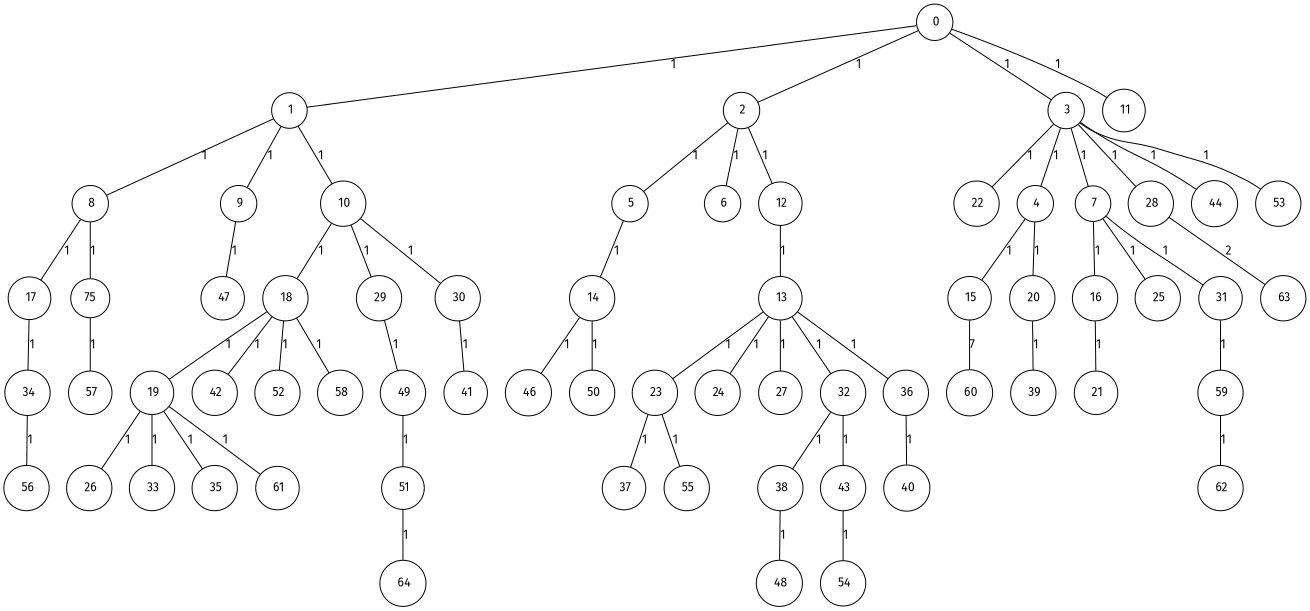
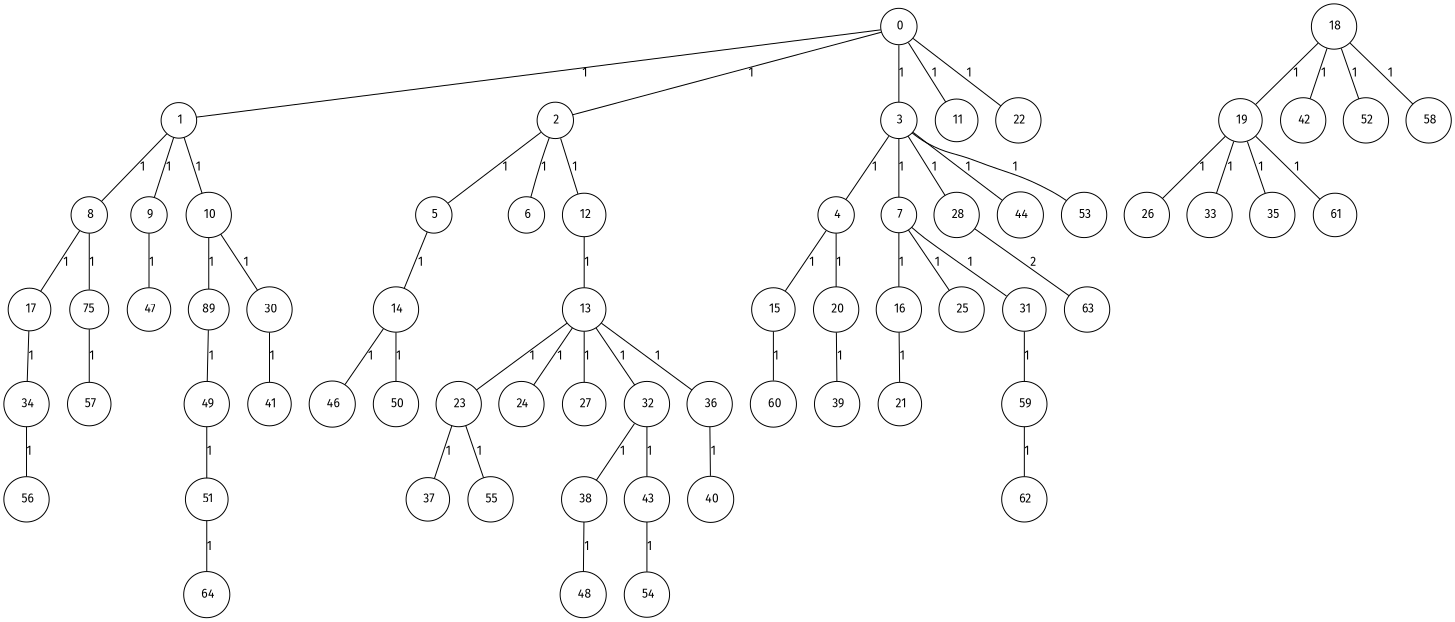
(1023, 156) -> (957, 72)
(314, 251) -> none
(379, 298) -> (209, 310)
(973, 345) -> (776, 356)
